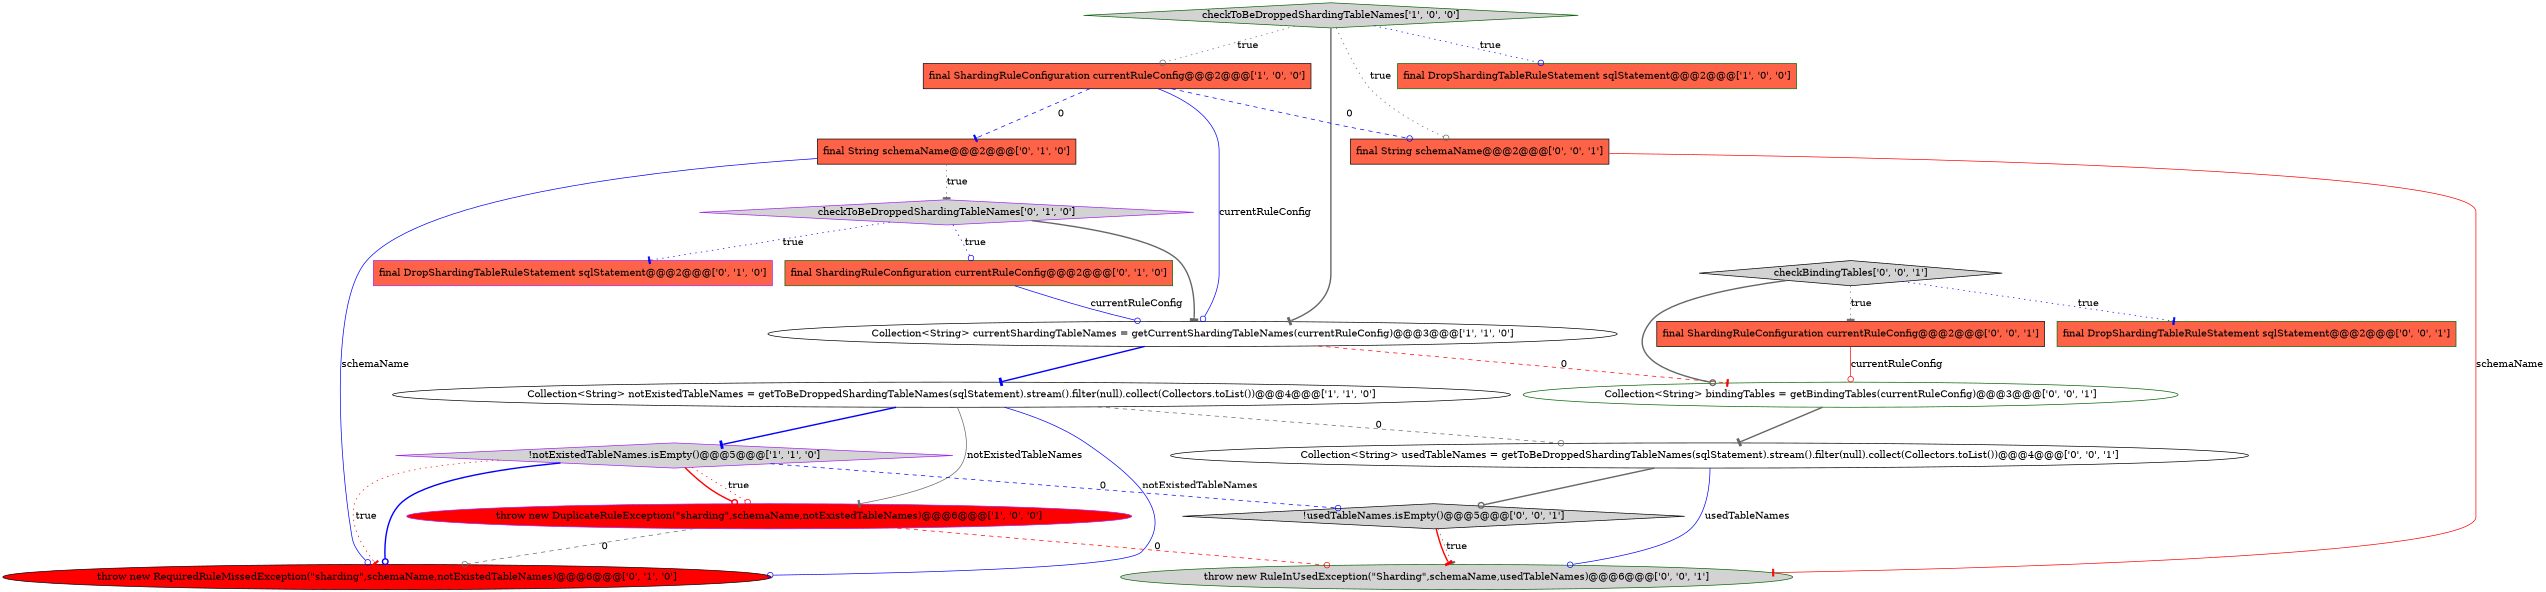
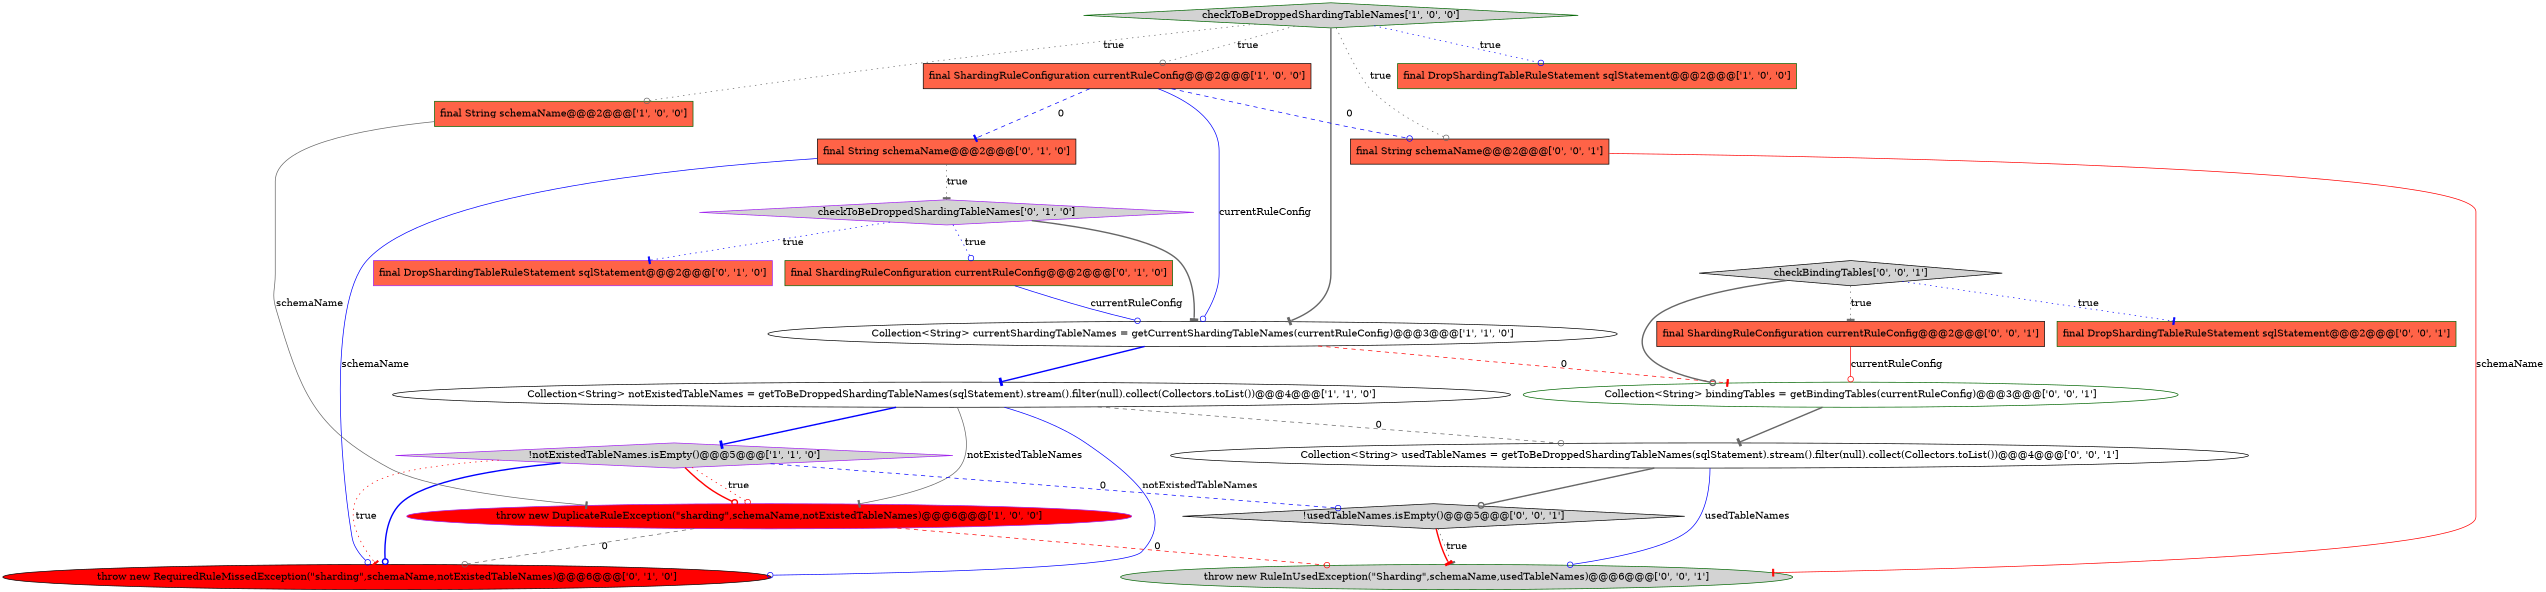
none -> (564, 114)
